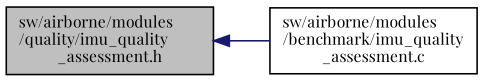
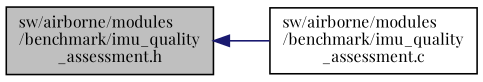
(110, 41) -> (110, 41)
